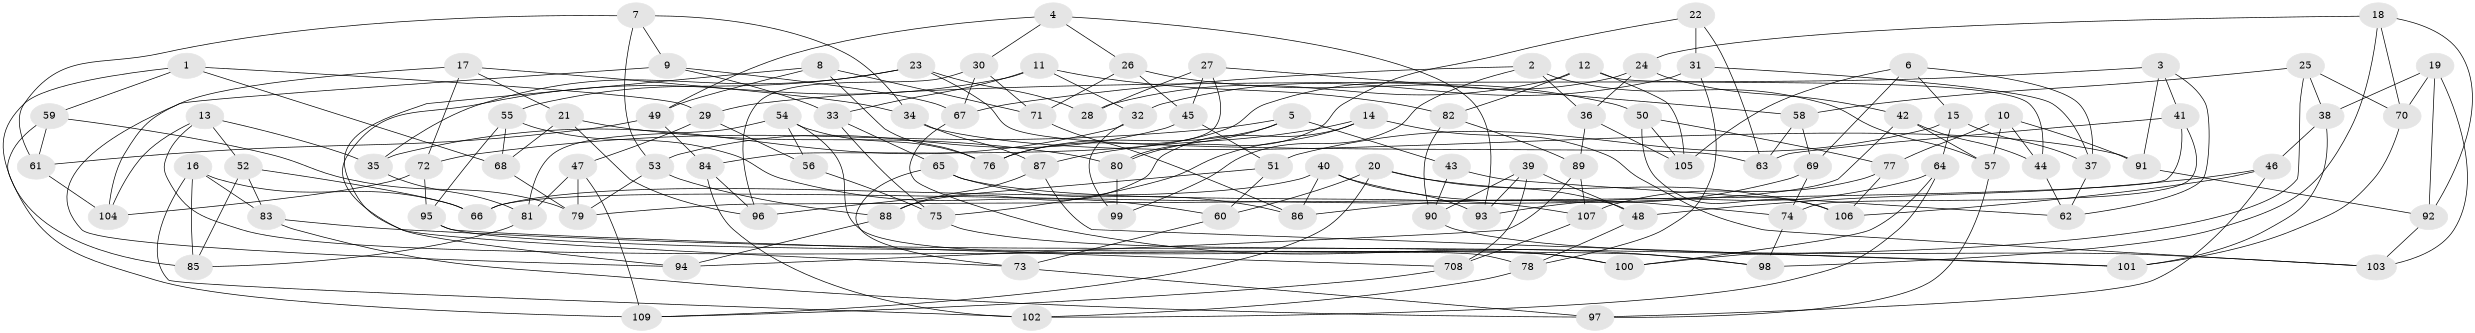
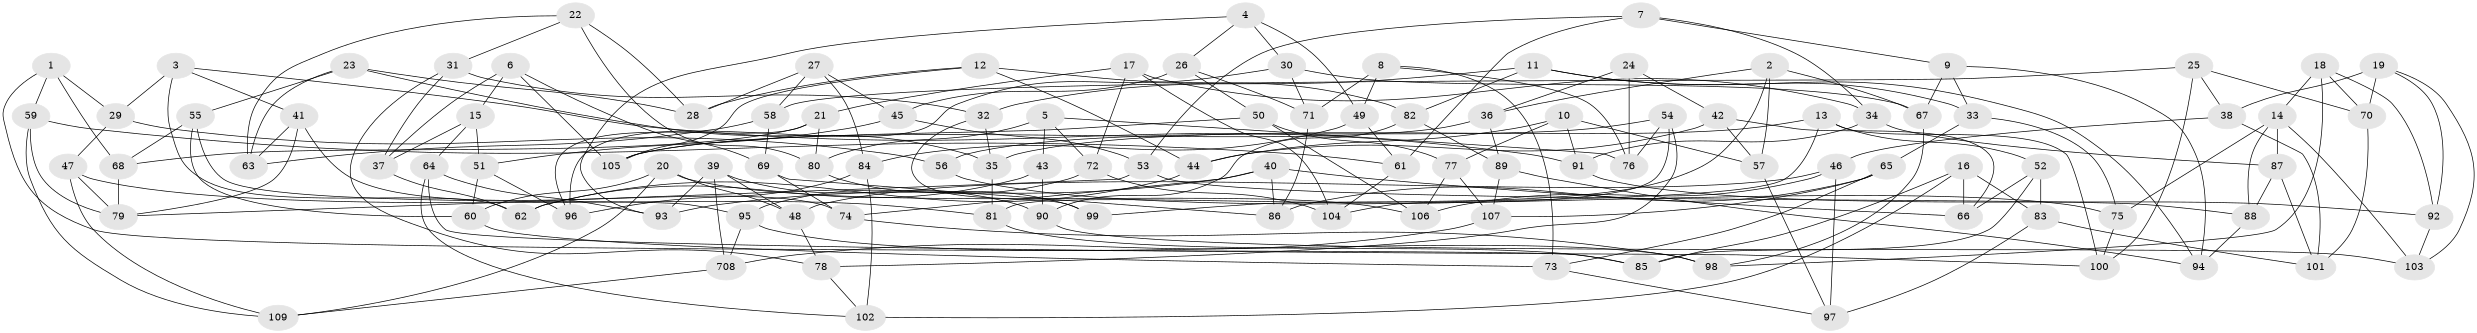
(2007, 24) -> (2304, 85)
none -> (639, 62)
